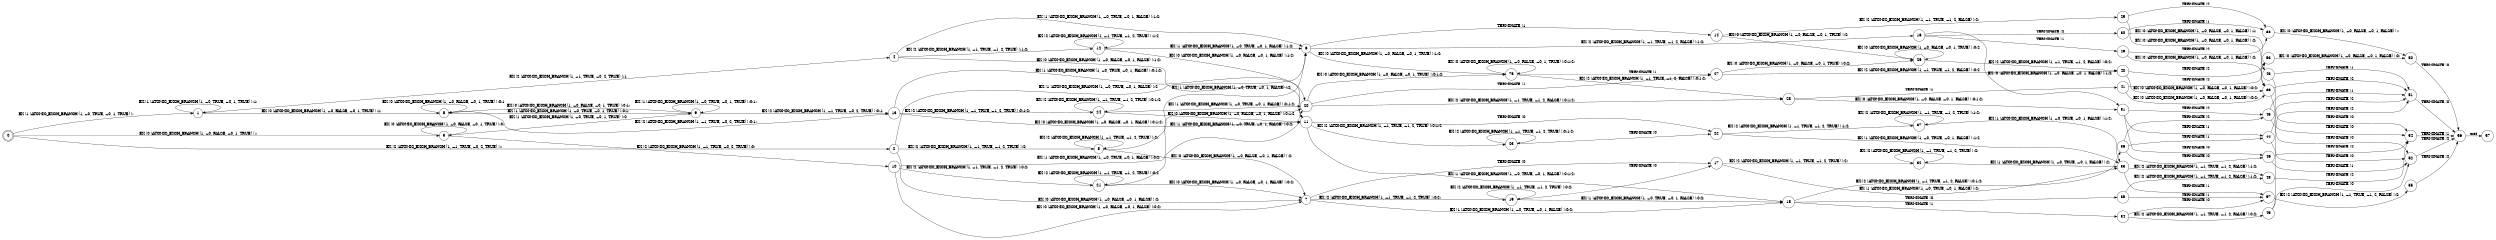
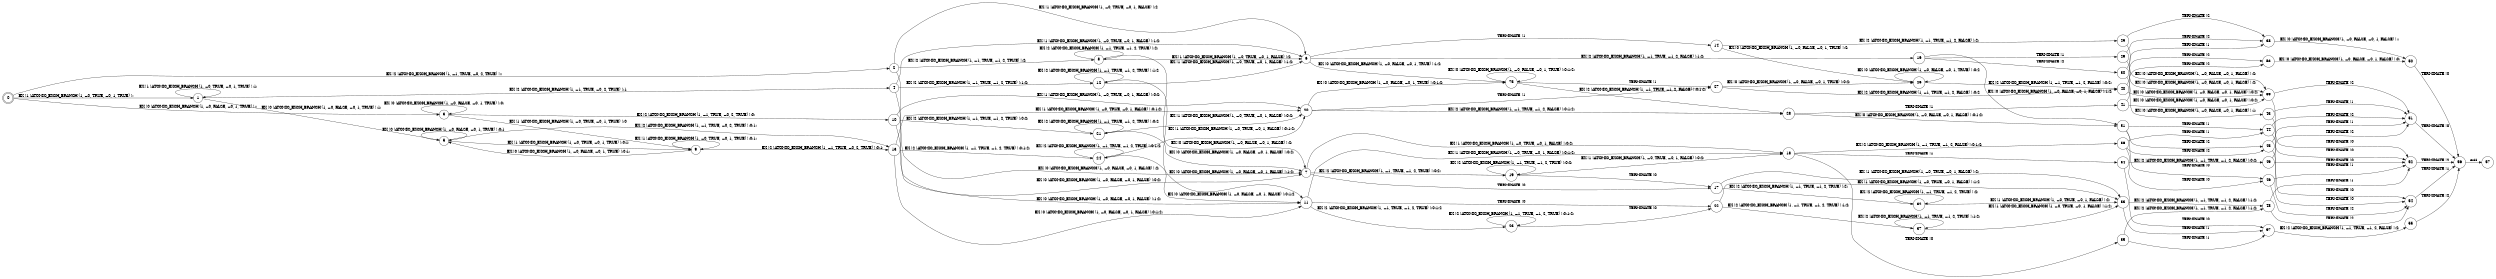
none -> (2339, 185)
